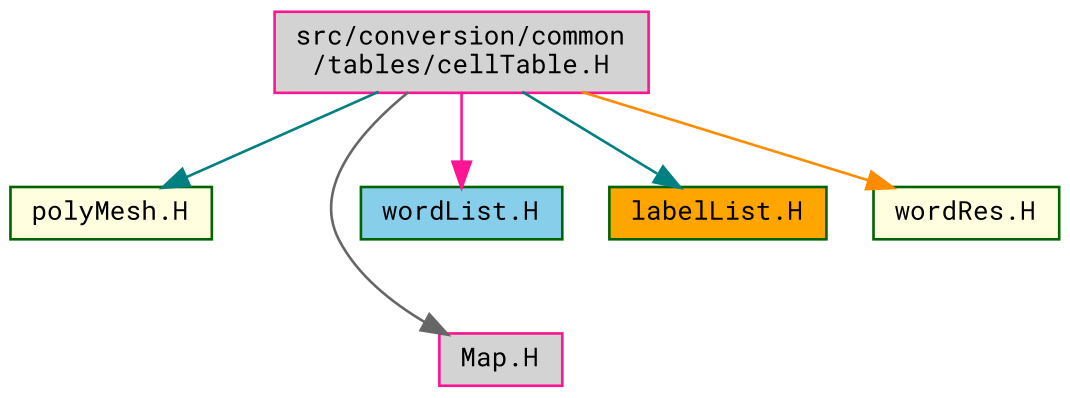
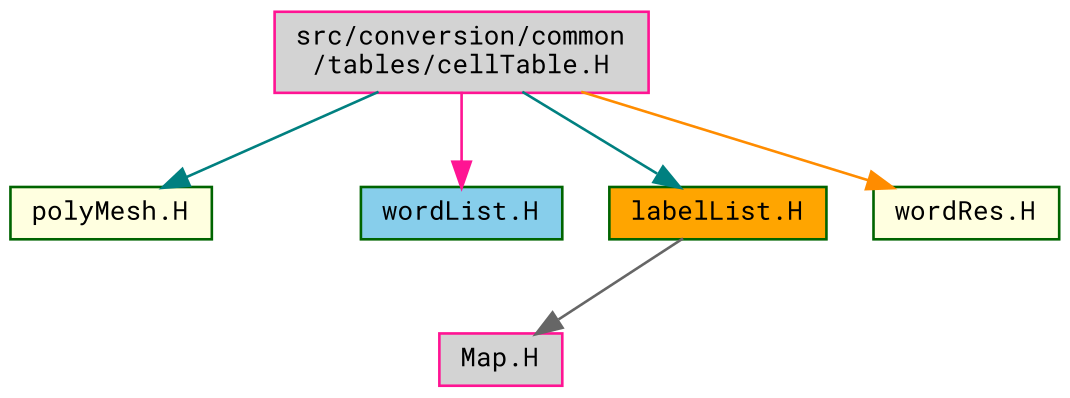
(332, 213) -> (621, 279)
